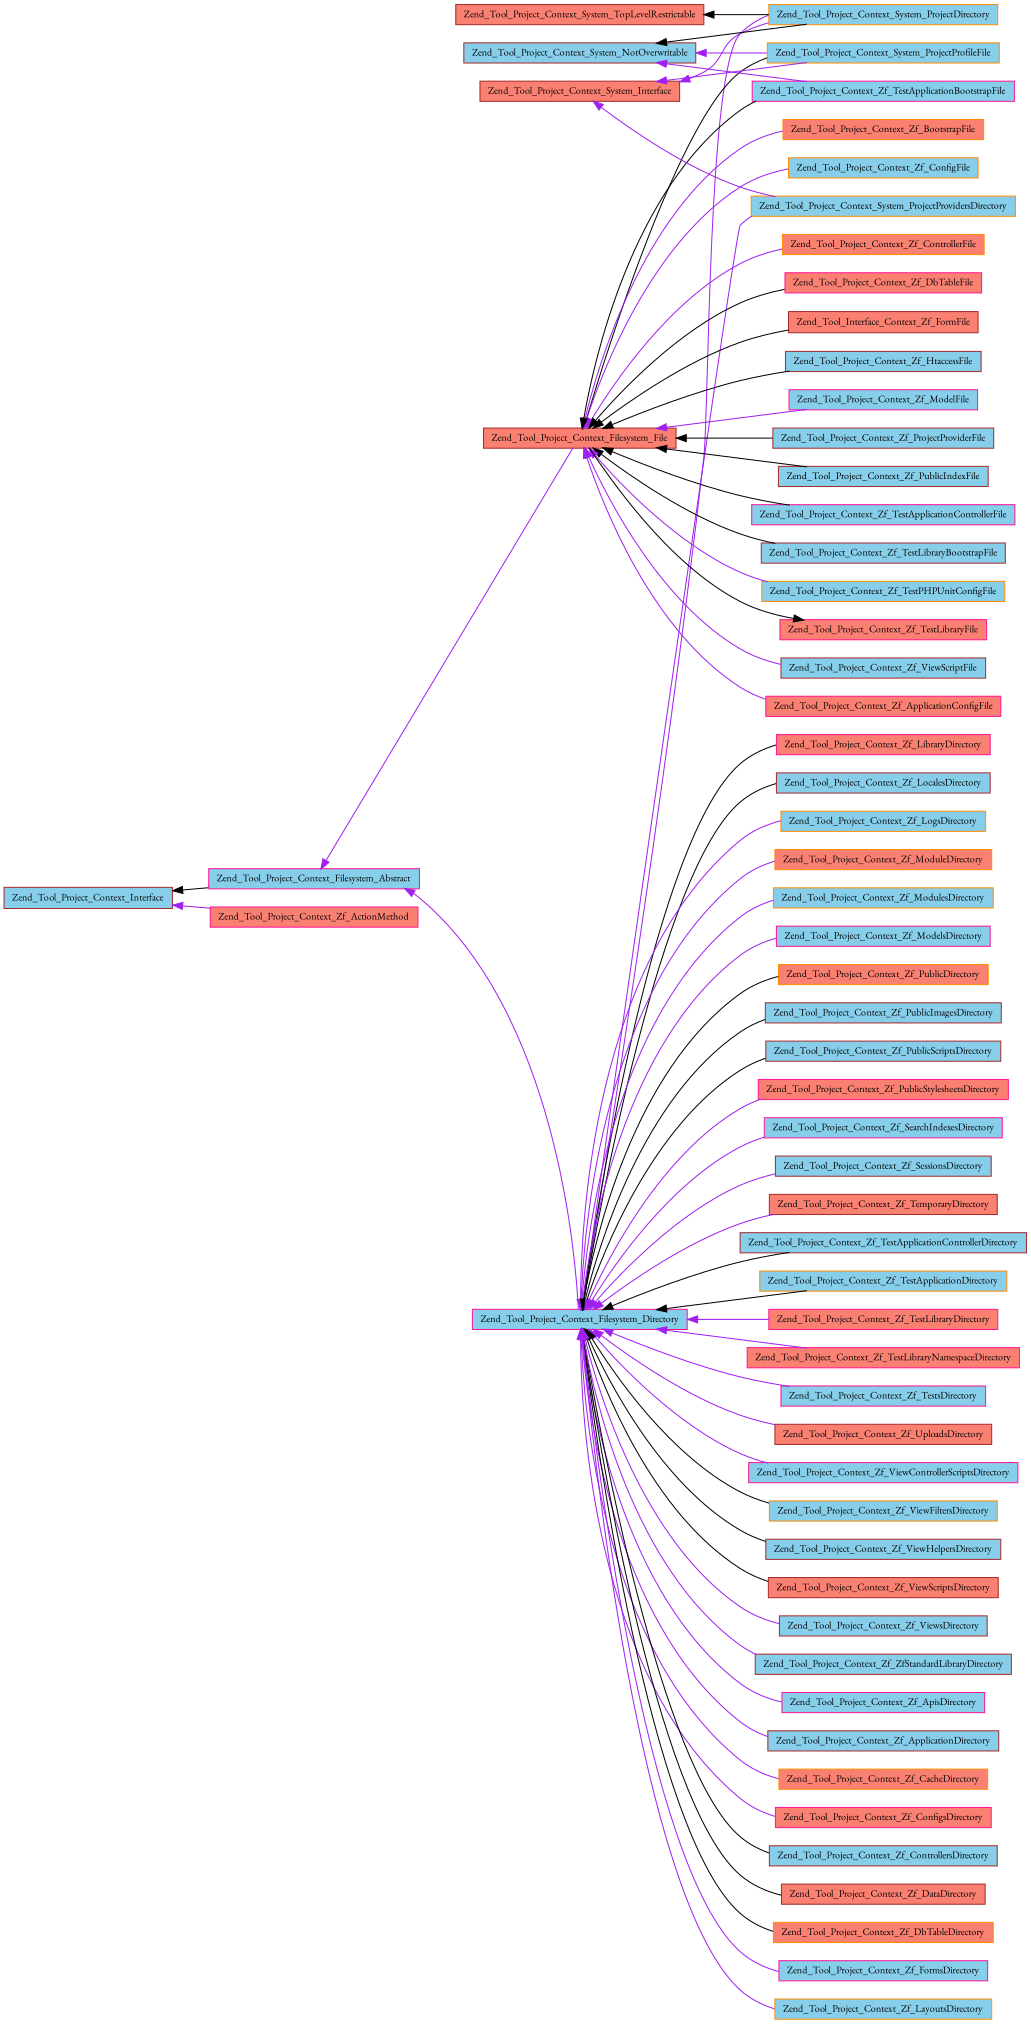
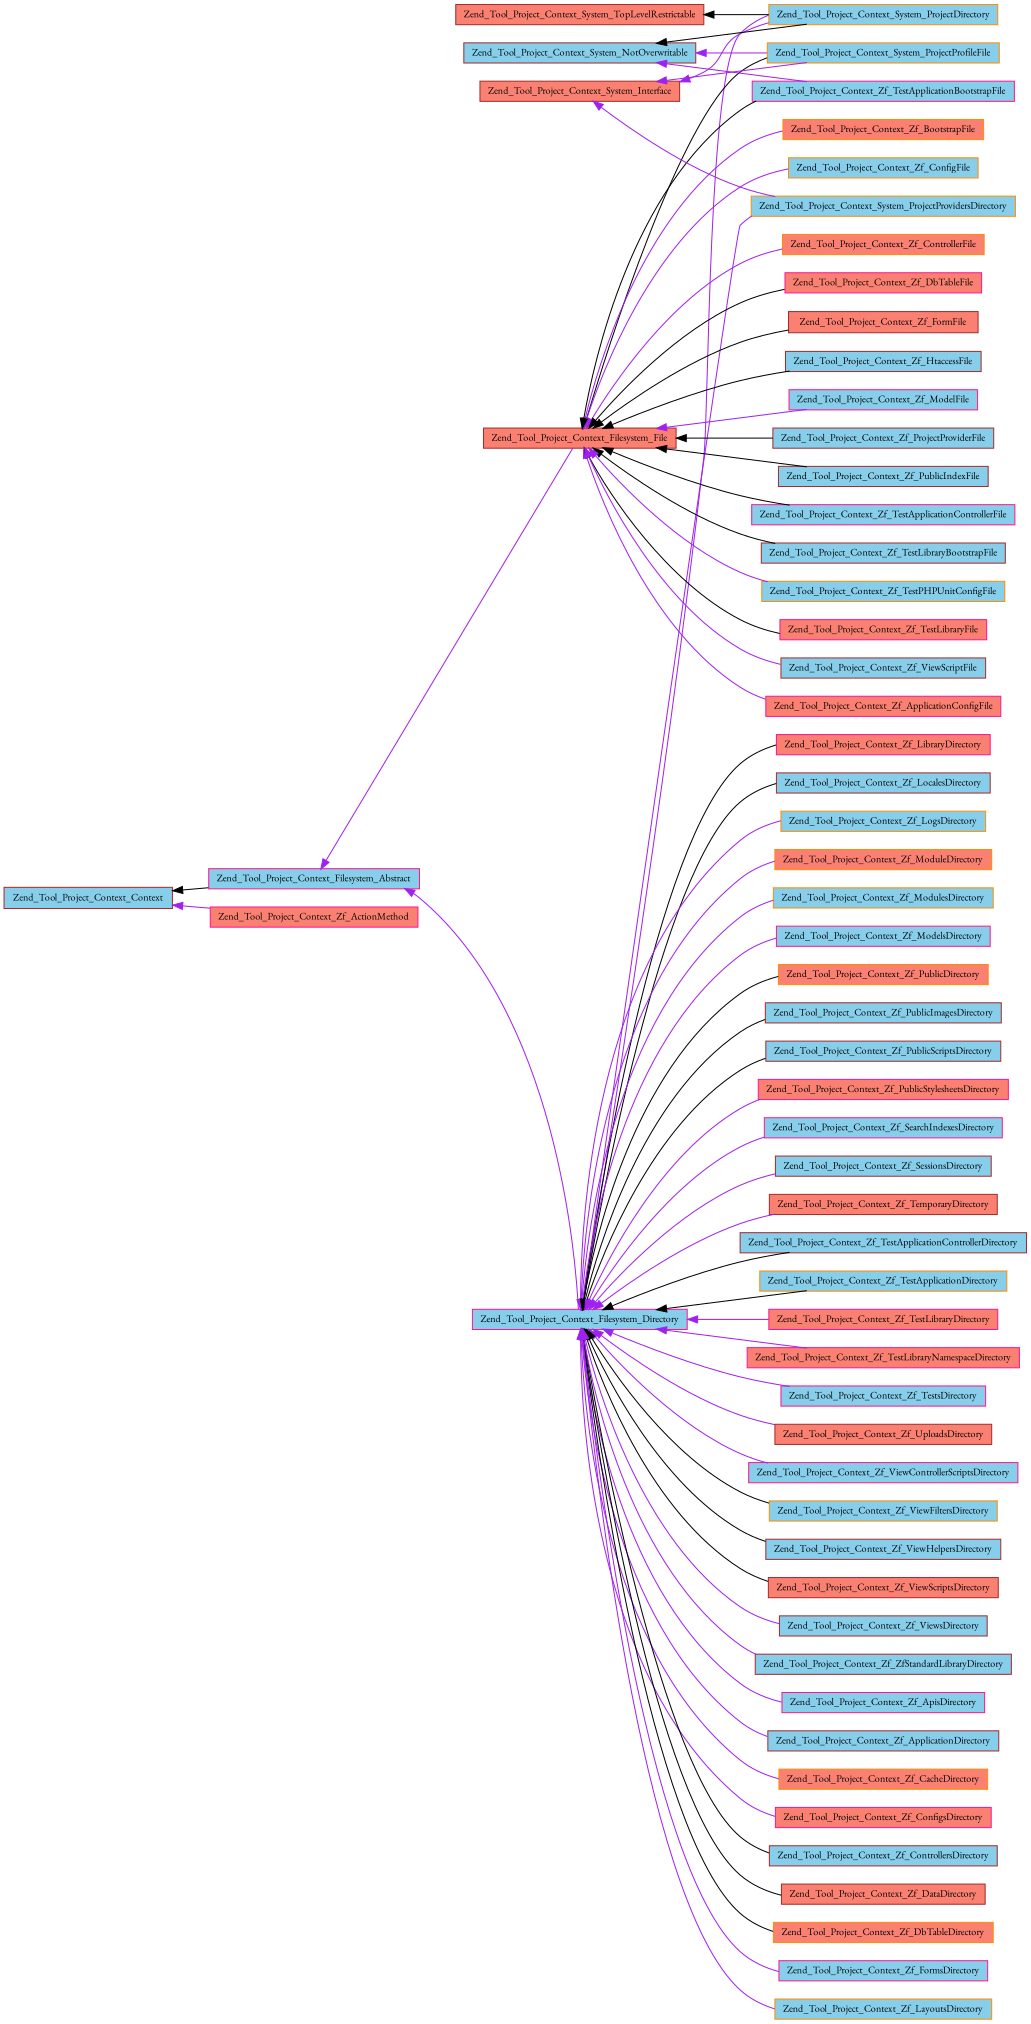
(883, 322) -> (883, 322)
(676, 553) -> (668, 564)
(88, 898) -> (88, 898)
